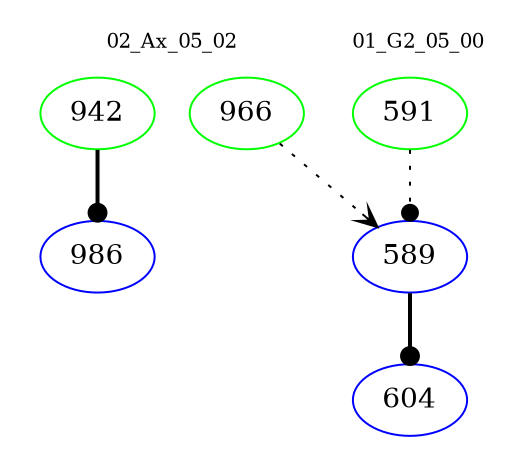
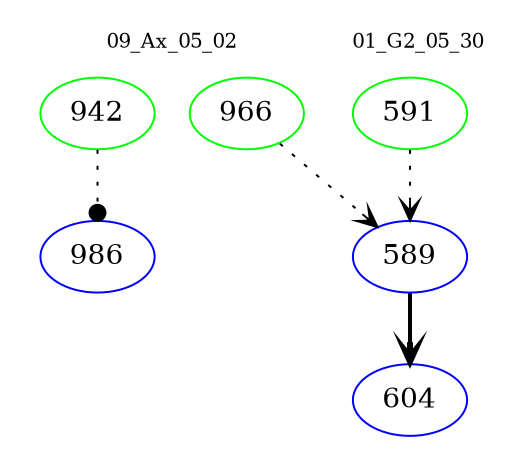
(172, 43) -> (172, 43)
(419, 43) -> (419, 43)
(98, 177) -> (98, 177)
(410, 177) -> (410, 175)
(410, 321) -> (410, 319)
